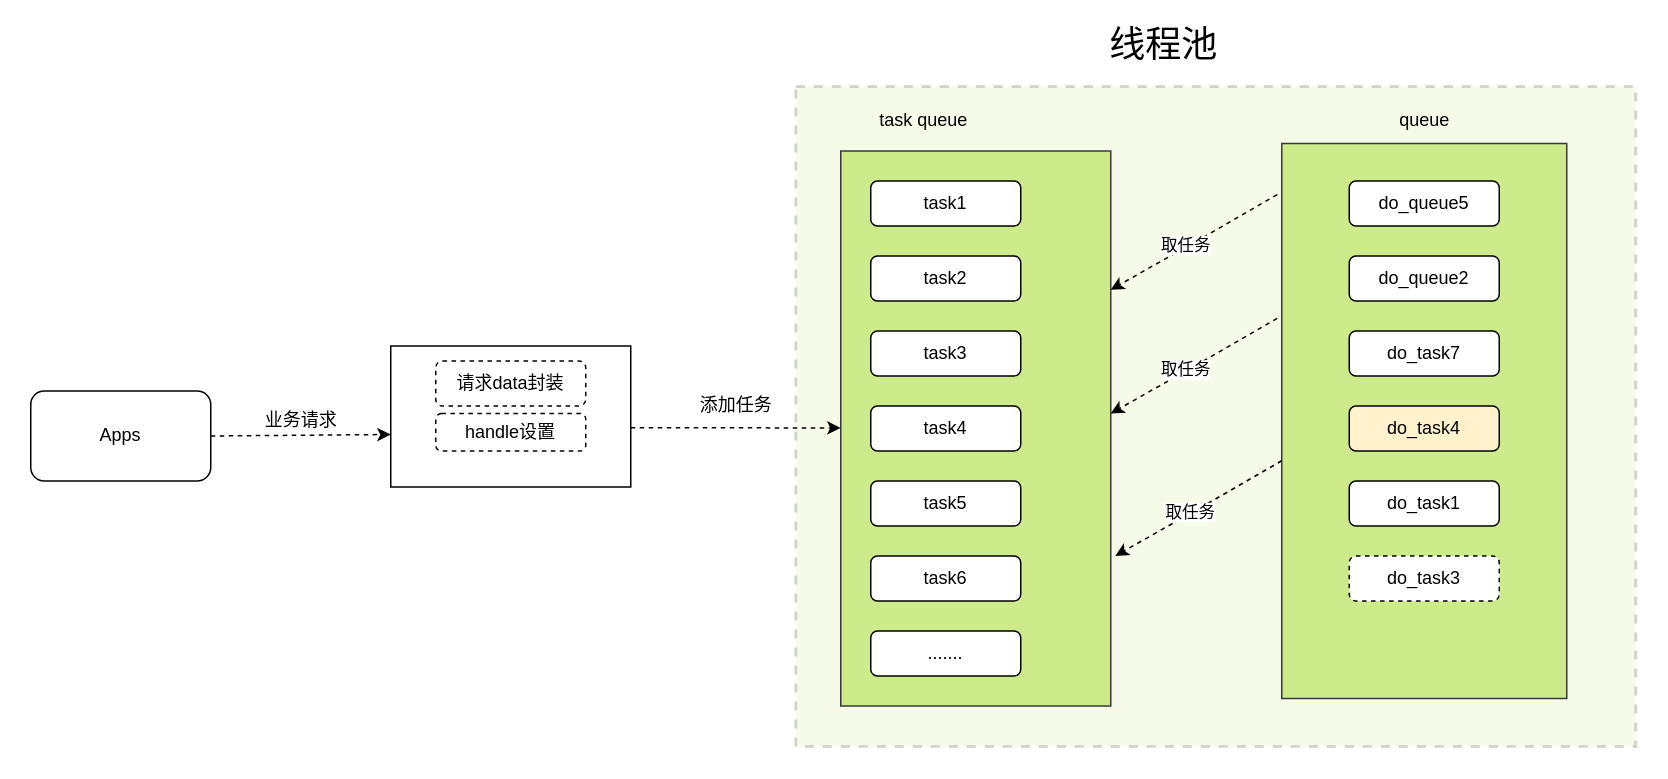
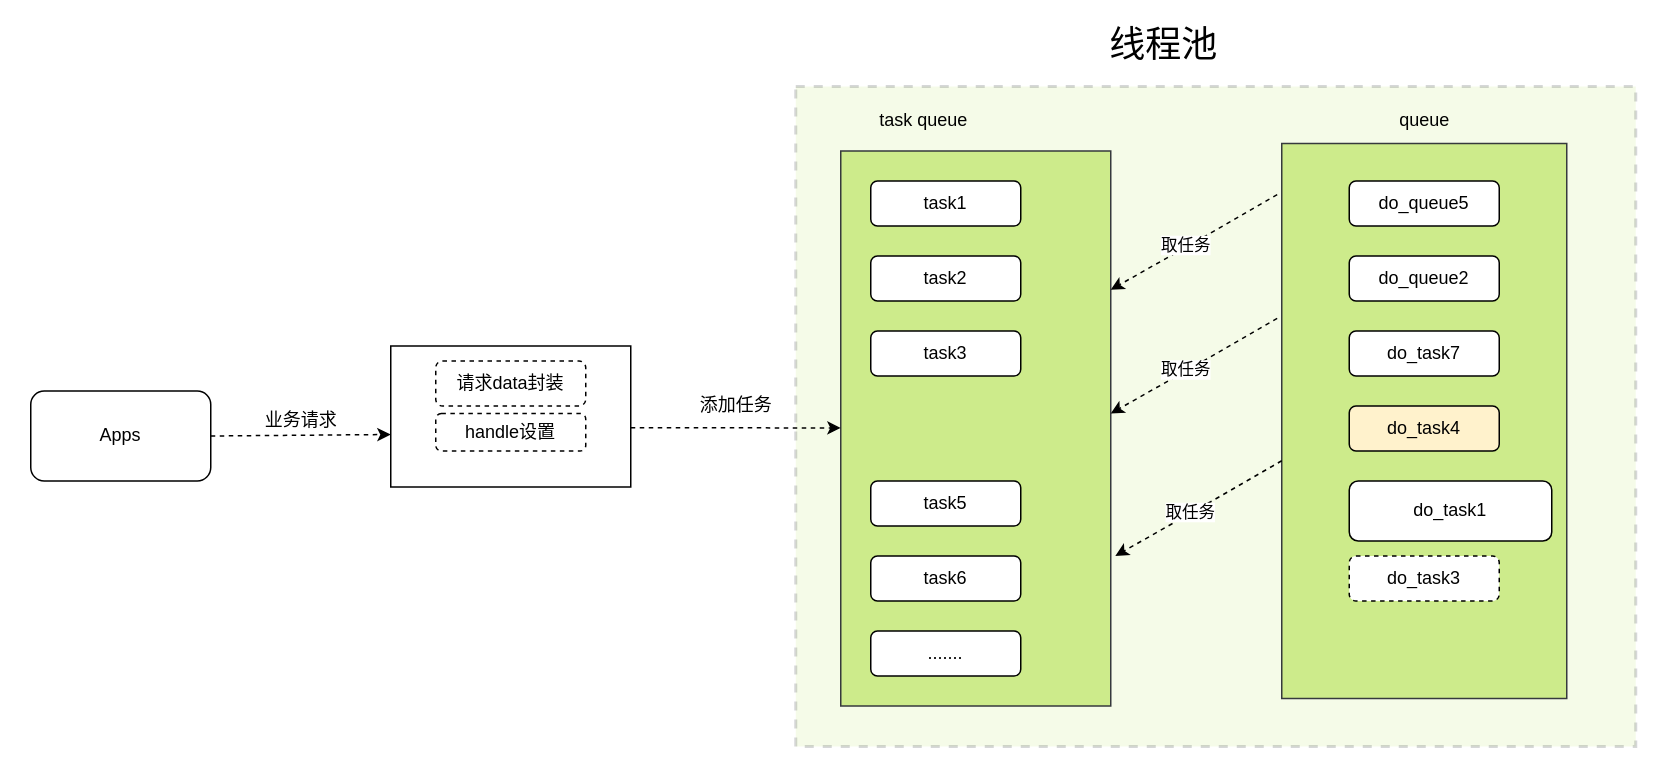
(946, 428) -> none
(1424, 503) -> (1451, 511)
